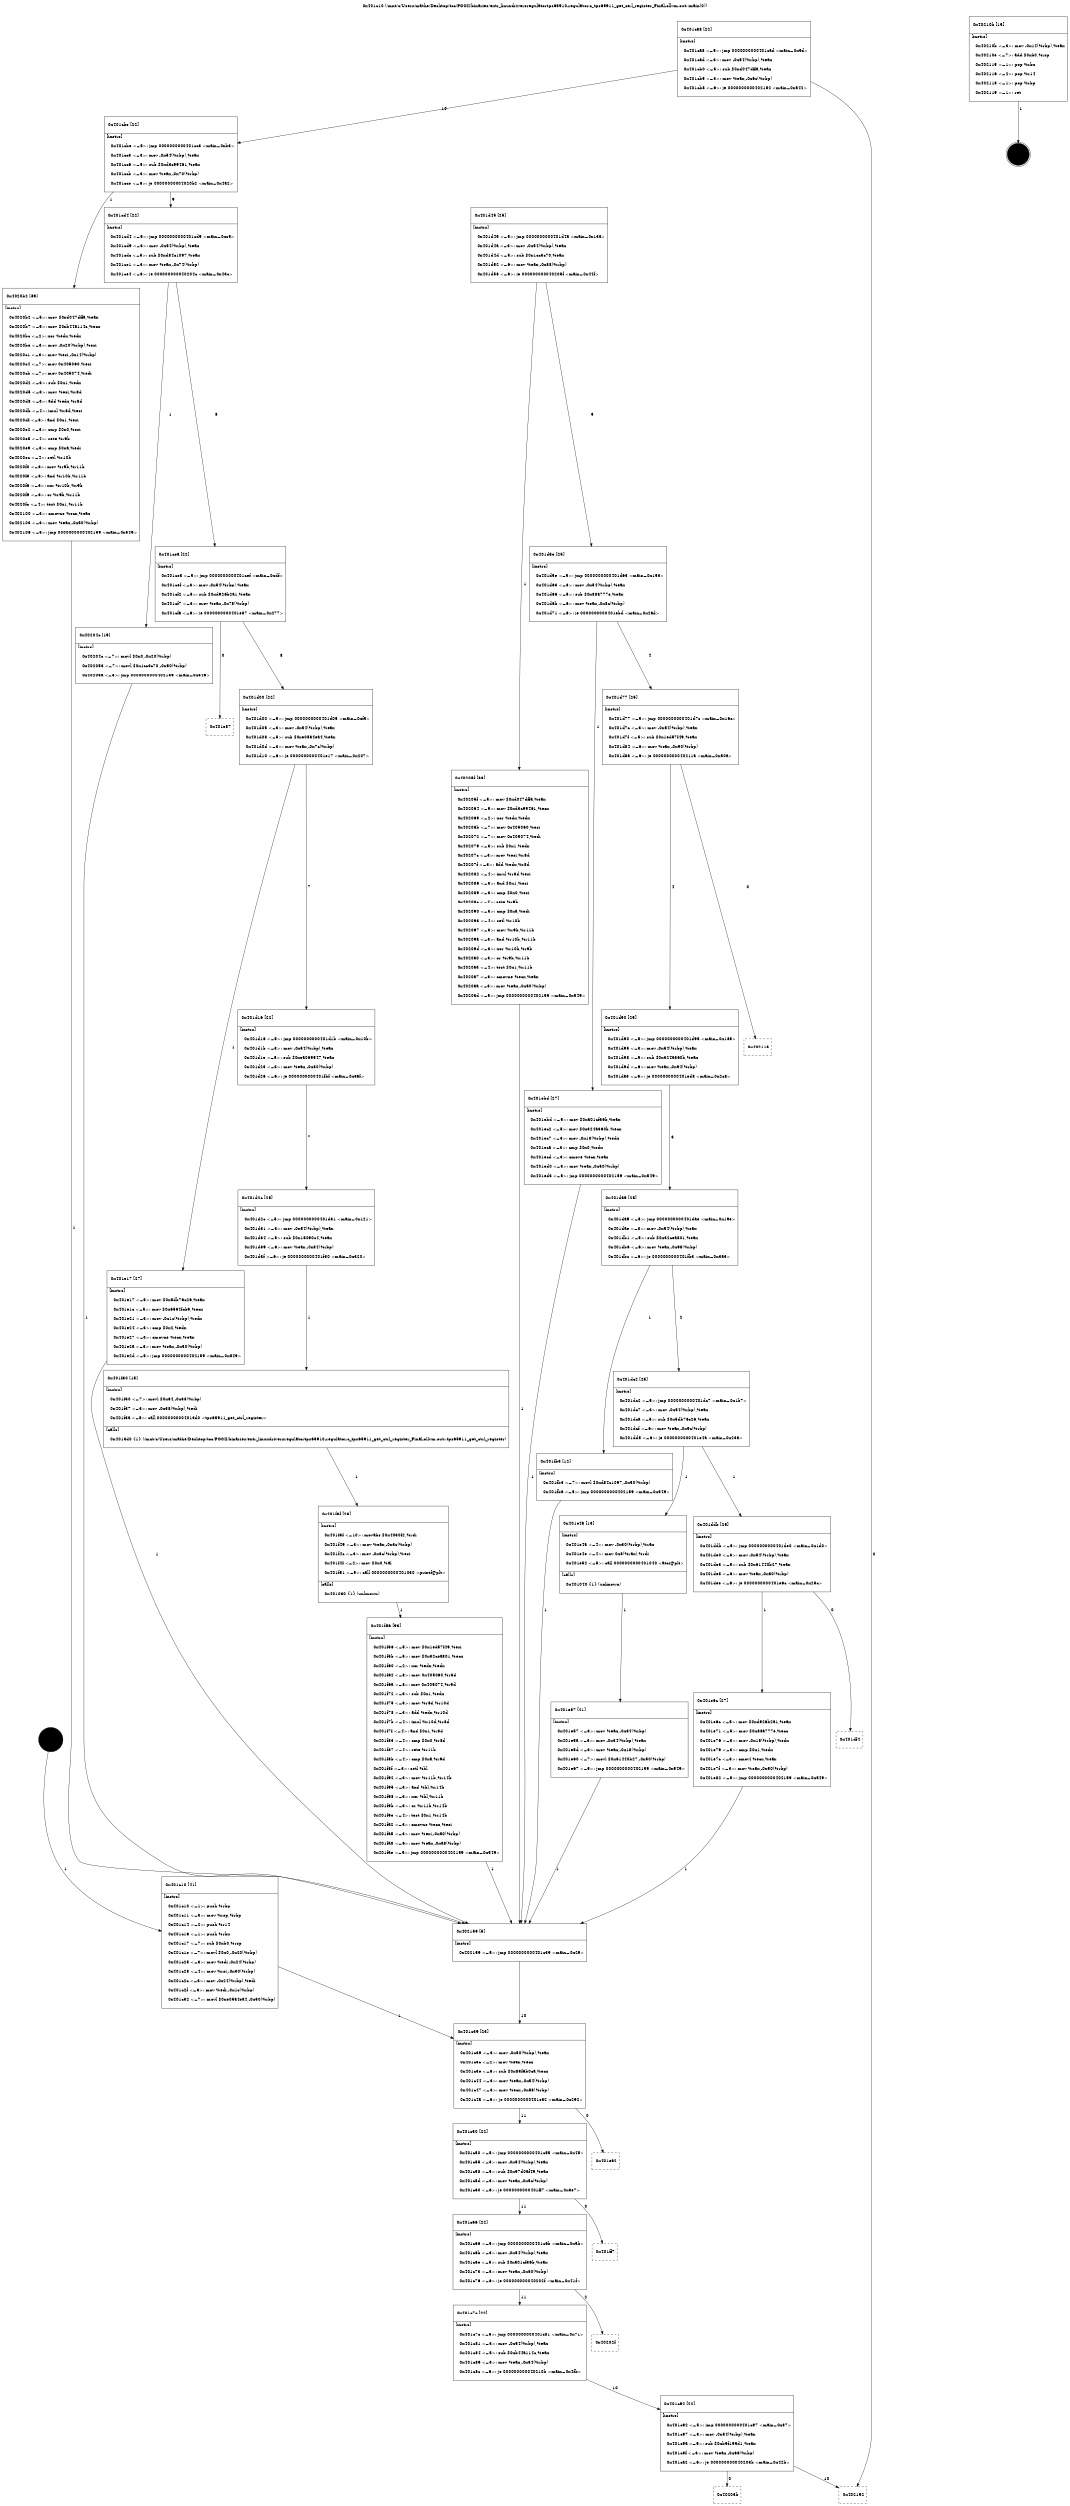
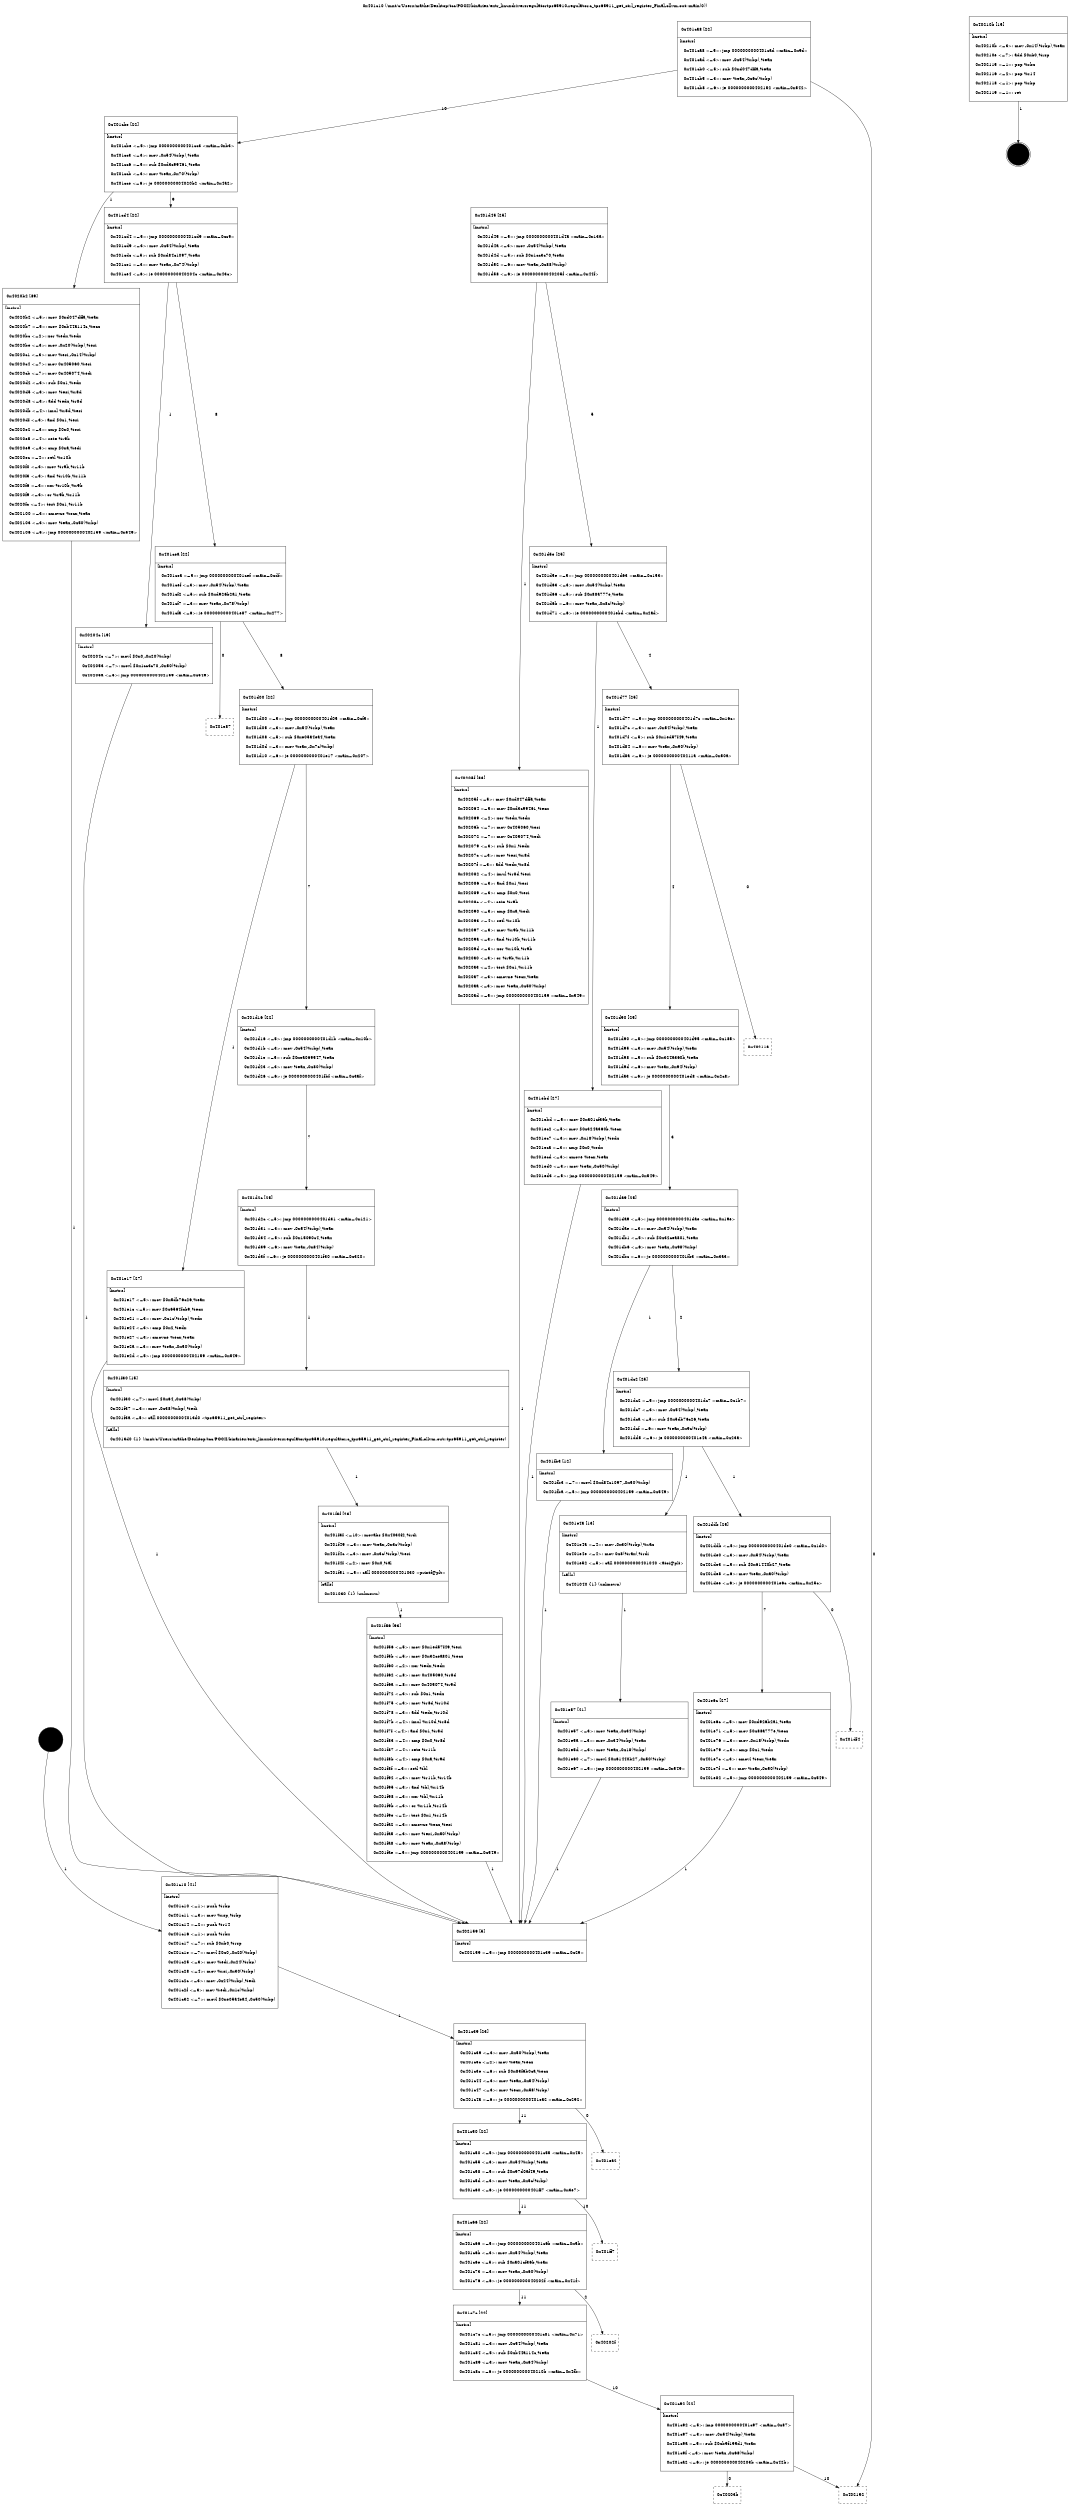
(764, 1610) -> (764, 1610)
(520, 1991) -> none
(585, 2207) -> (585, 2207)
